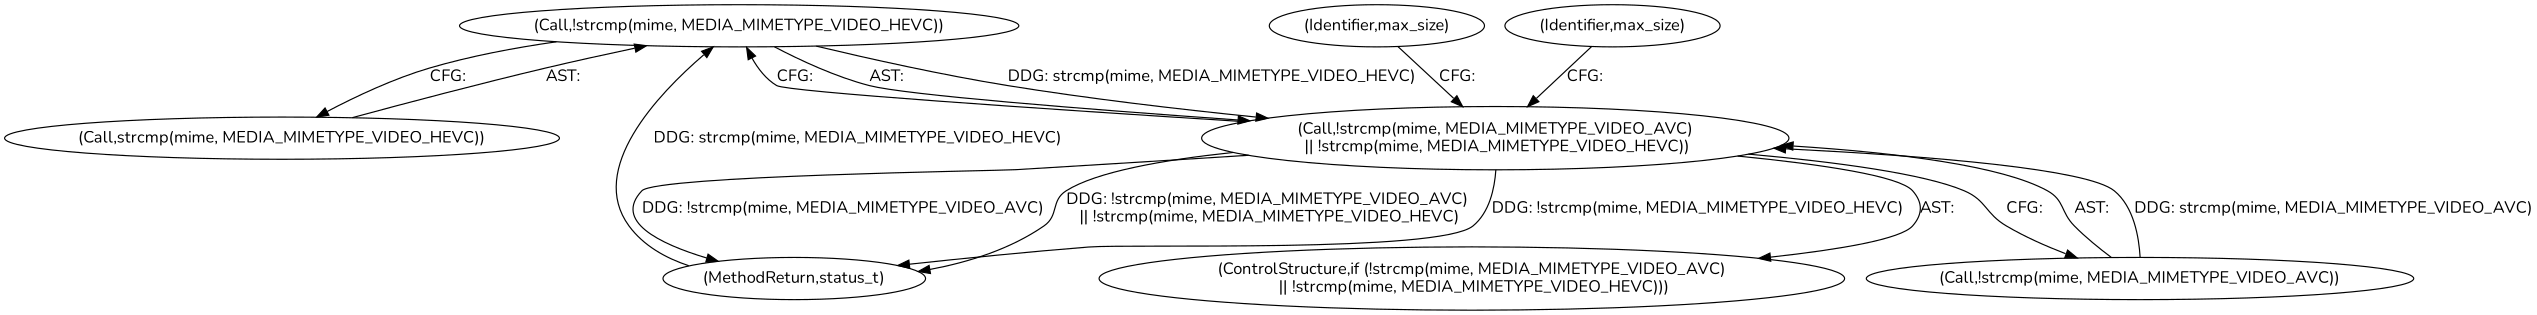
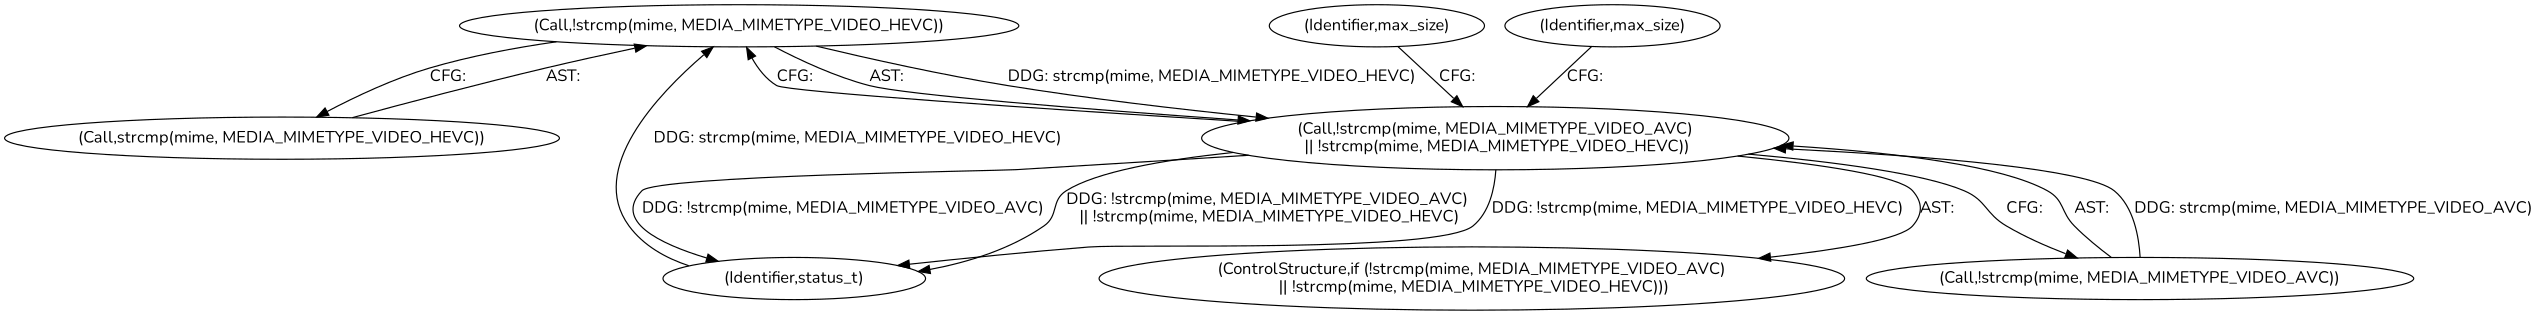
(794, 279) -> (794, 279)
